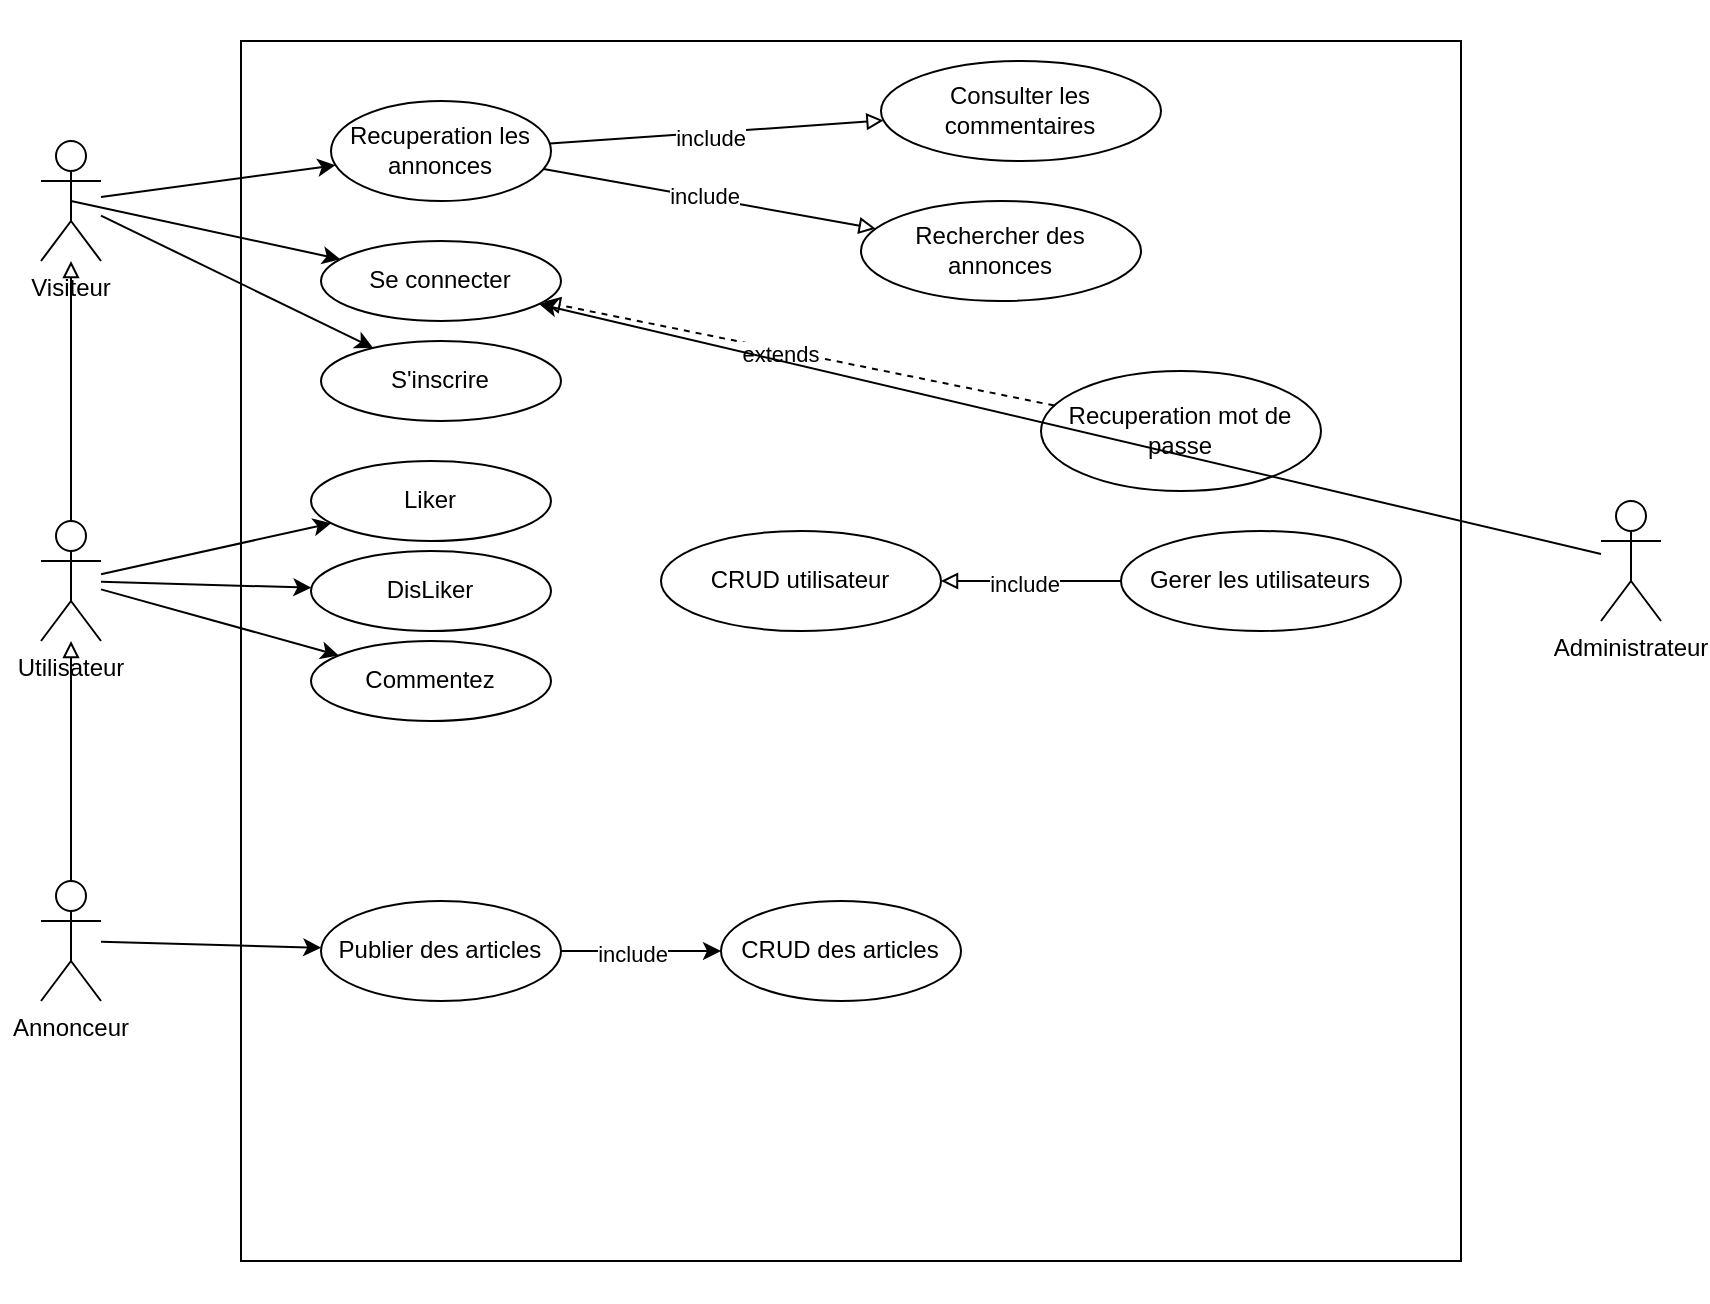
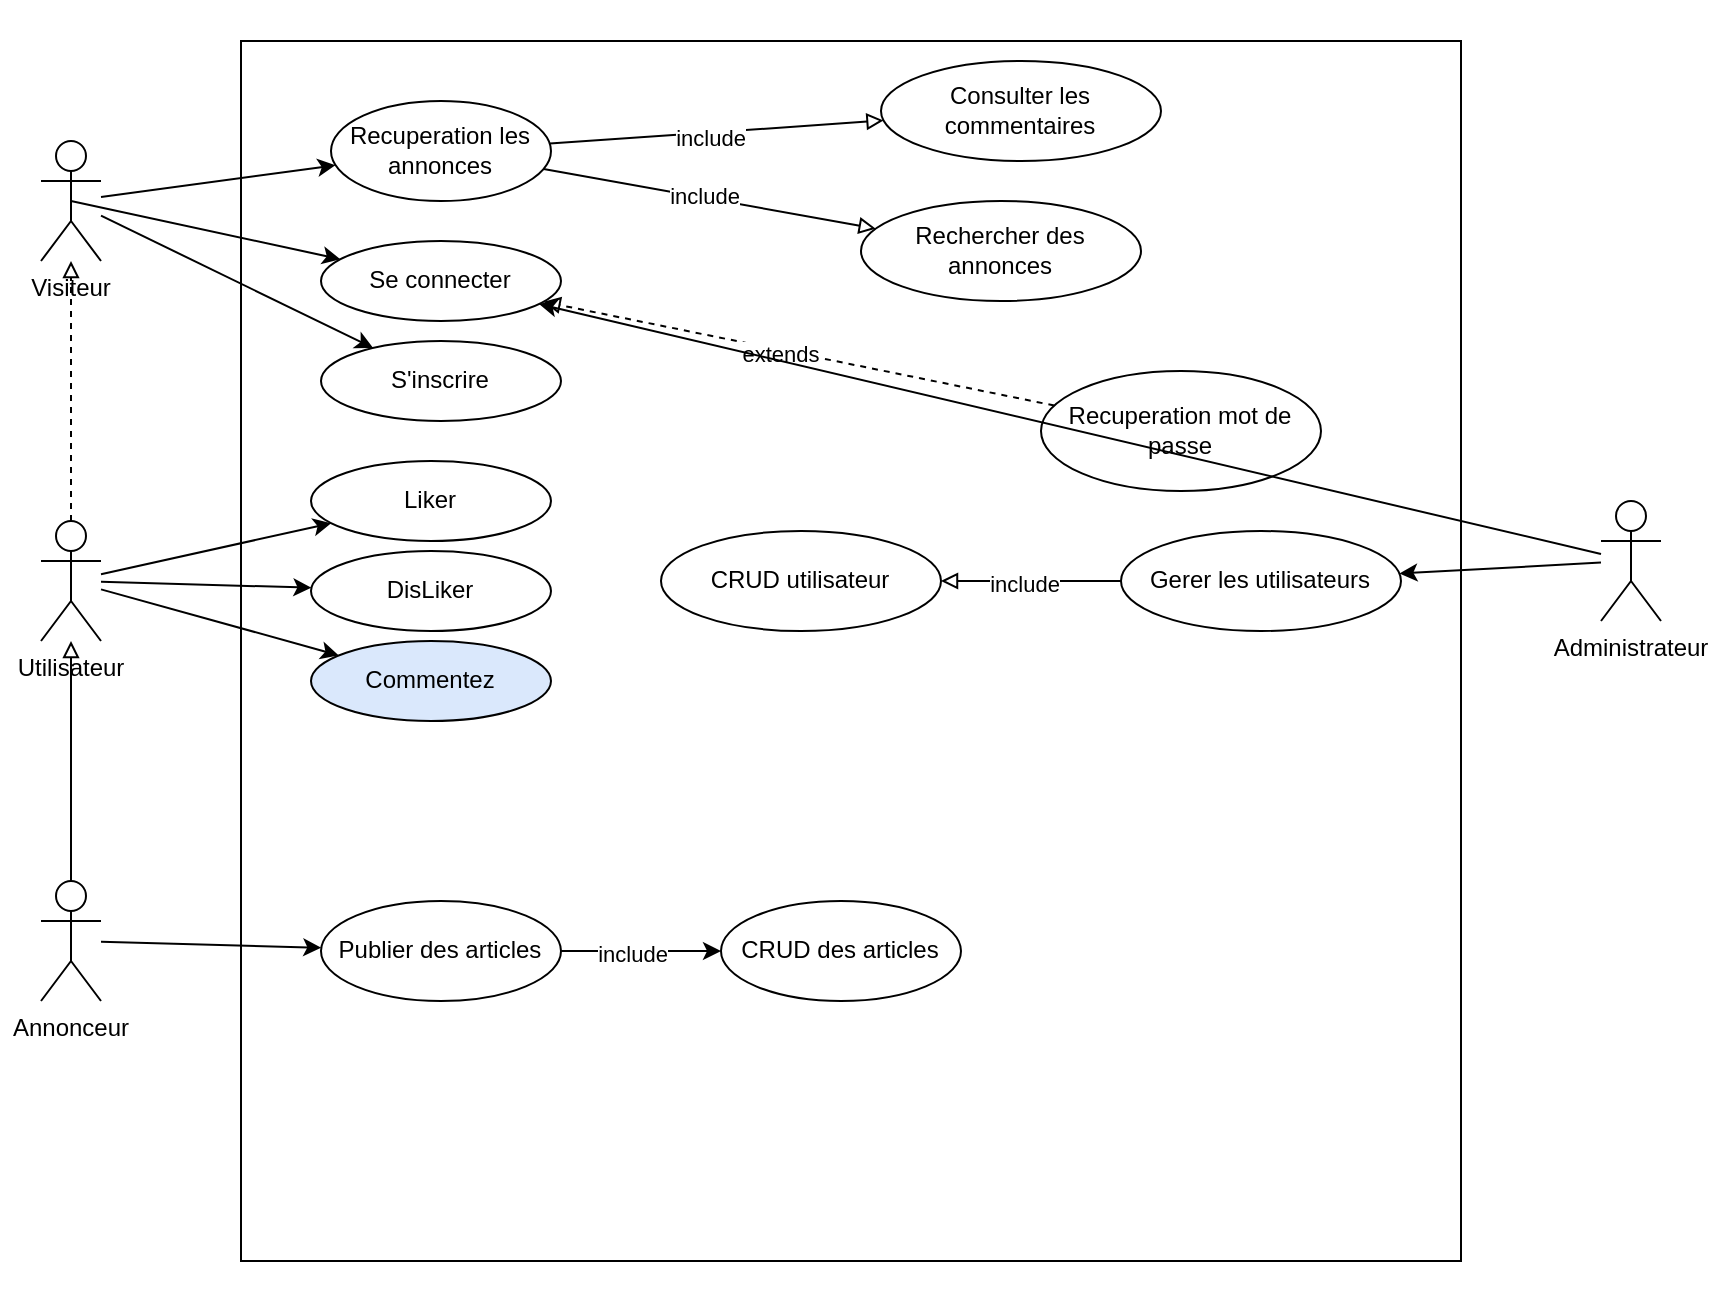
(71, 399) -> (71, 399)
none -> (1507, 568)
(431, 681) -> (431, 681)
